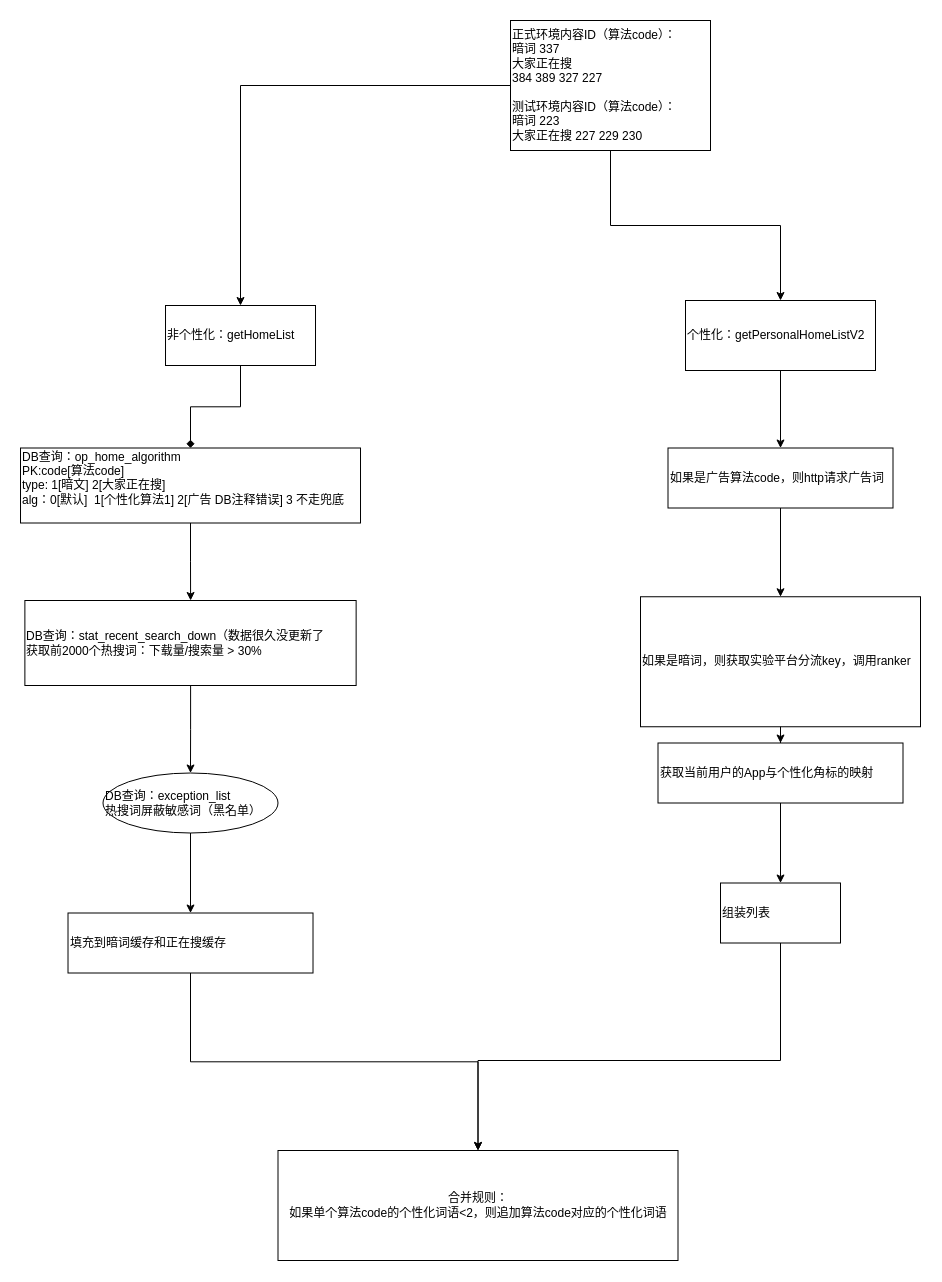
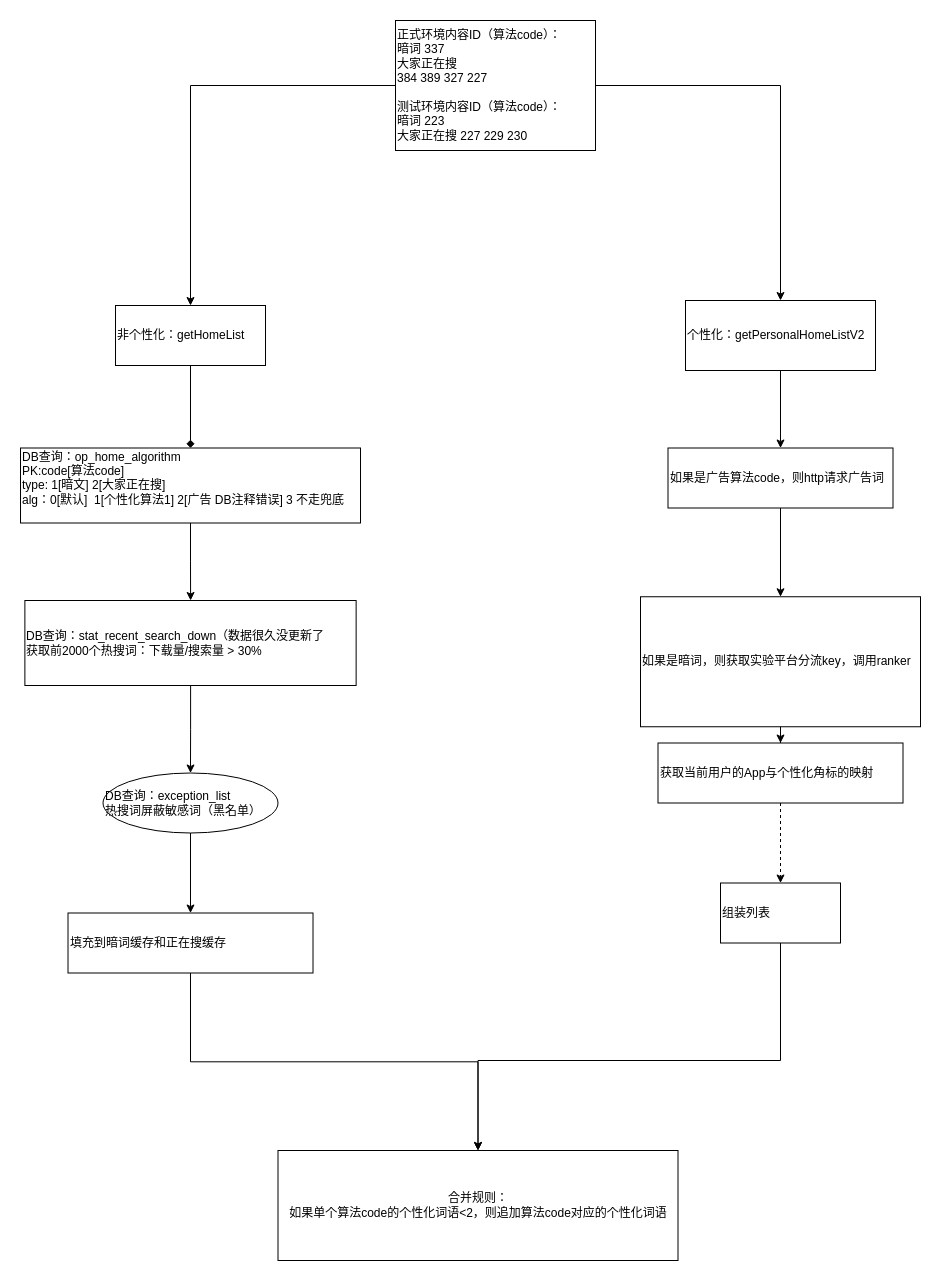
(611, 86) -> (496, 86)
(241, 336) -> (191, 336)
(781, 839) -> (781, 839)
